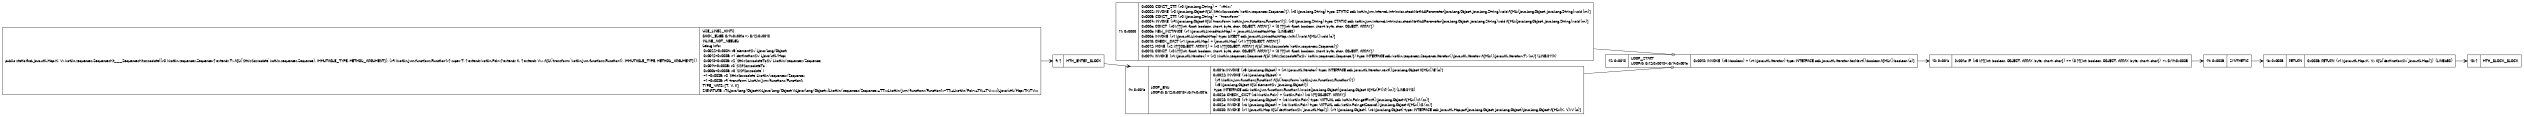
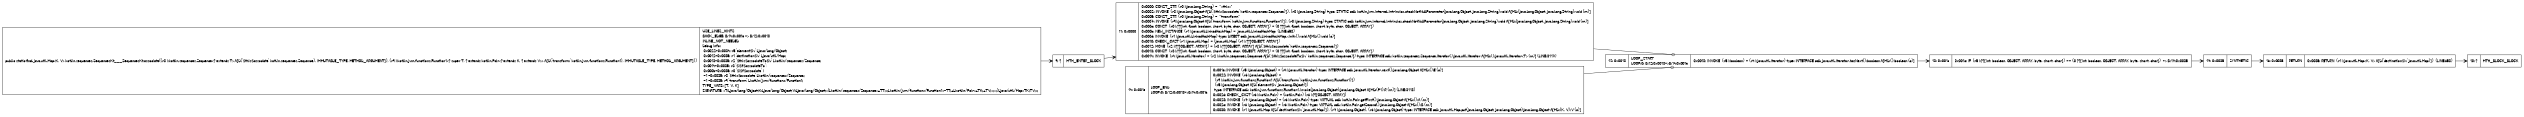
(1116, 65) -> (1108, 58)
